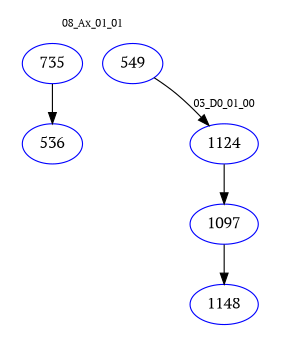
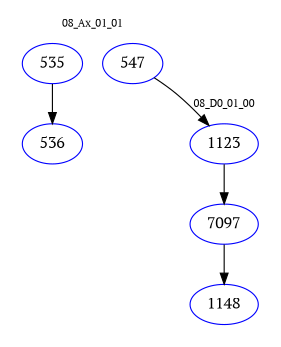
(52, 64) -> (52, 64)
(133, 64) -> (133, 64)
(224, 104) -> (224, 104)
(224, 144) -> (224, 144)
(224, 224) -> (224, 224)
